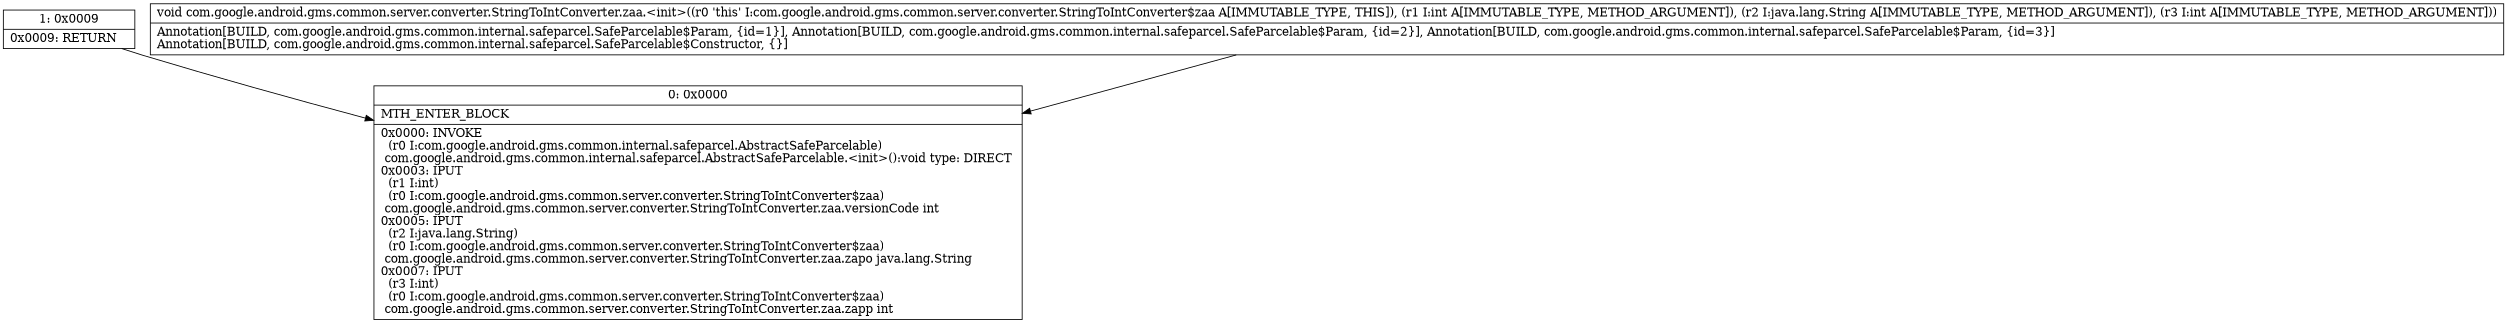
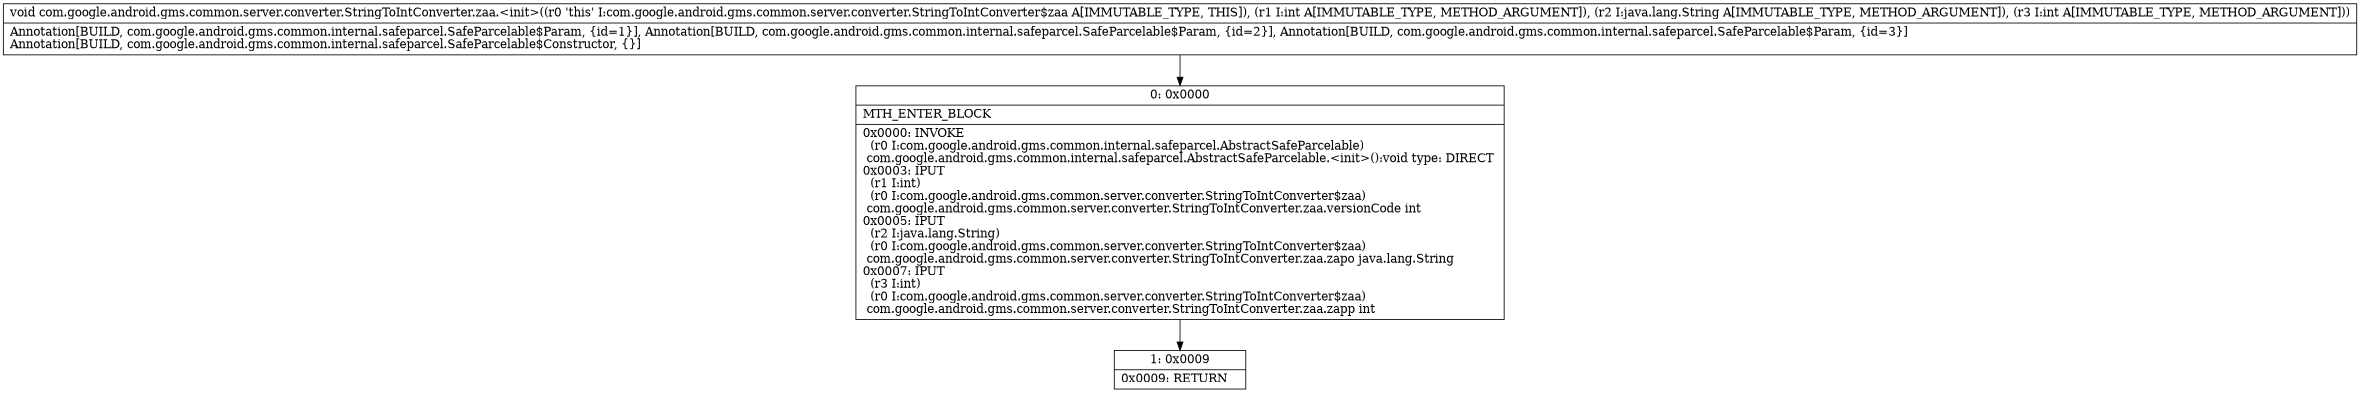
(243, 85) -> (1180, 331)
